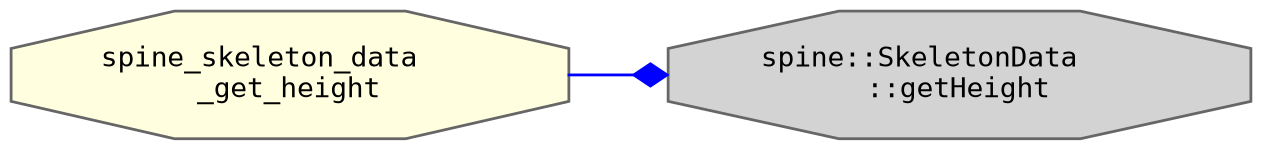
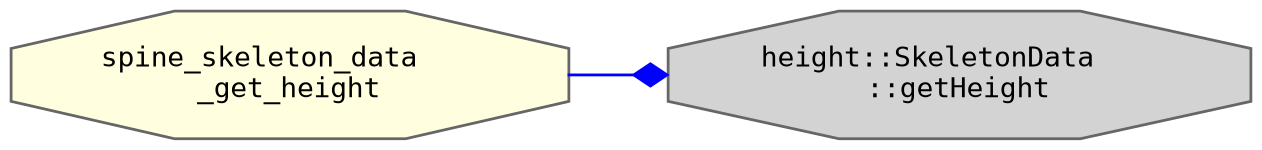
(960, 75) -> (960, 75)
